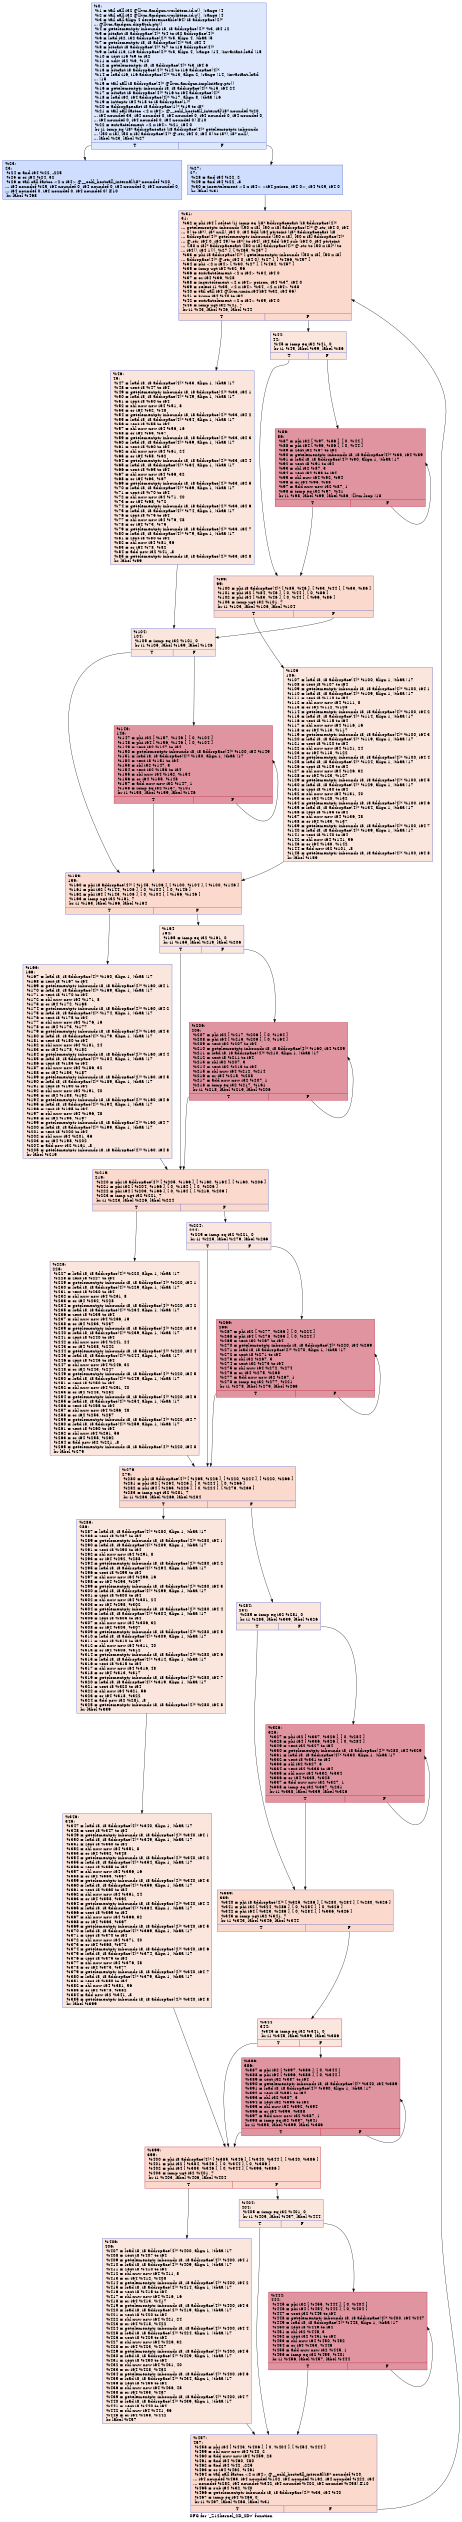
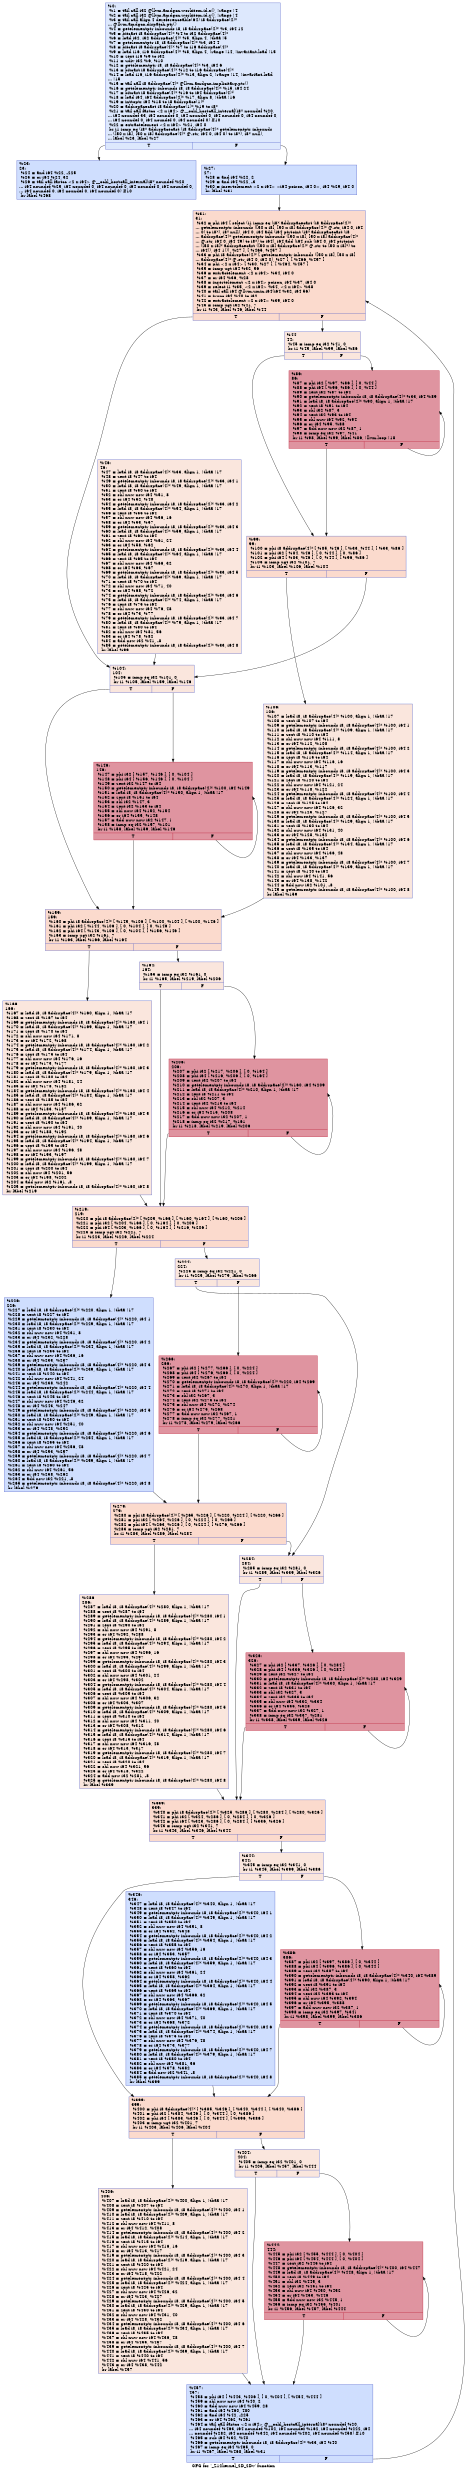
(220, 344) -> (90, 474)
(140, 525) -> (127, 614)
(208, 1357) -> (357, 1361)
(125, 1358) -> (79, 1395)
(144, 1762) -> (220, 1793)
(137, 1911) -> (200, 1988)
(300, 2033) -> (281, 1866)
(233, 2168) -> (217, 2117)
(143, 2388) -> (139, 2338)
(284, 2474) -> (280, 2423)
